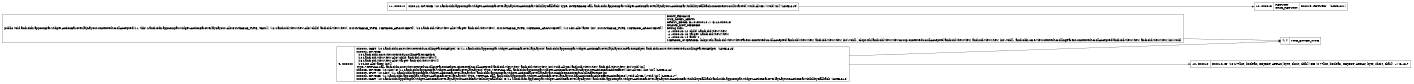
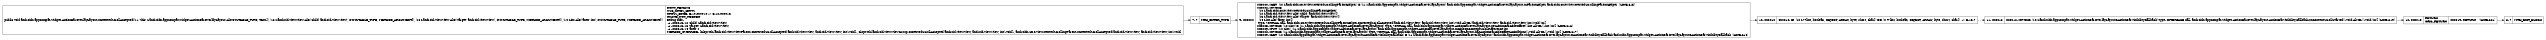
none -> (1980, 20)
none -> (2524, 20)
(1064, 49) -> (1233, 20)
